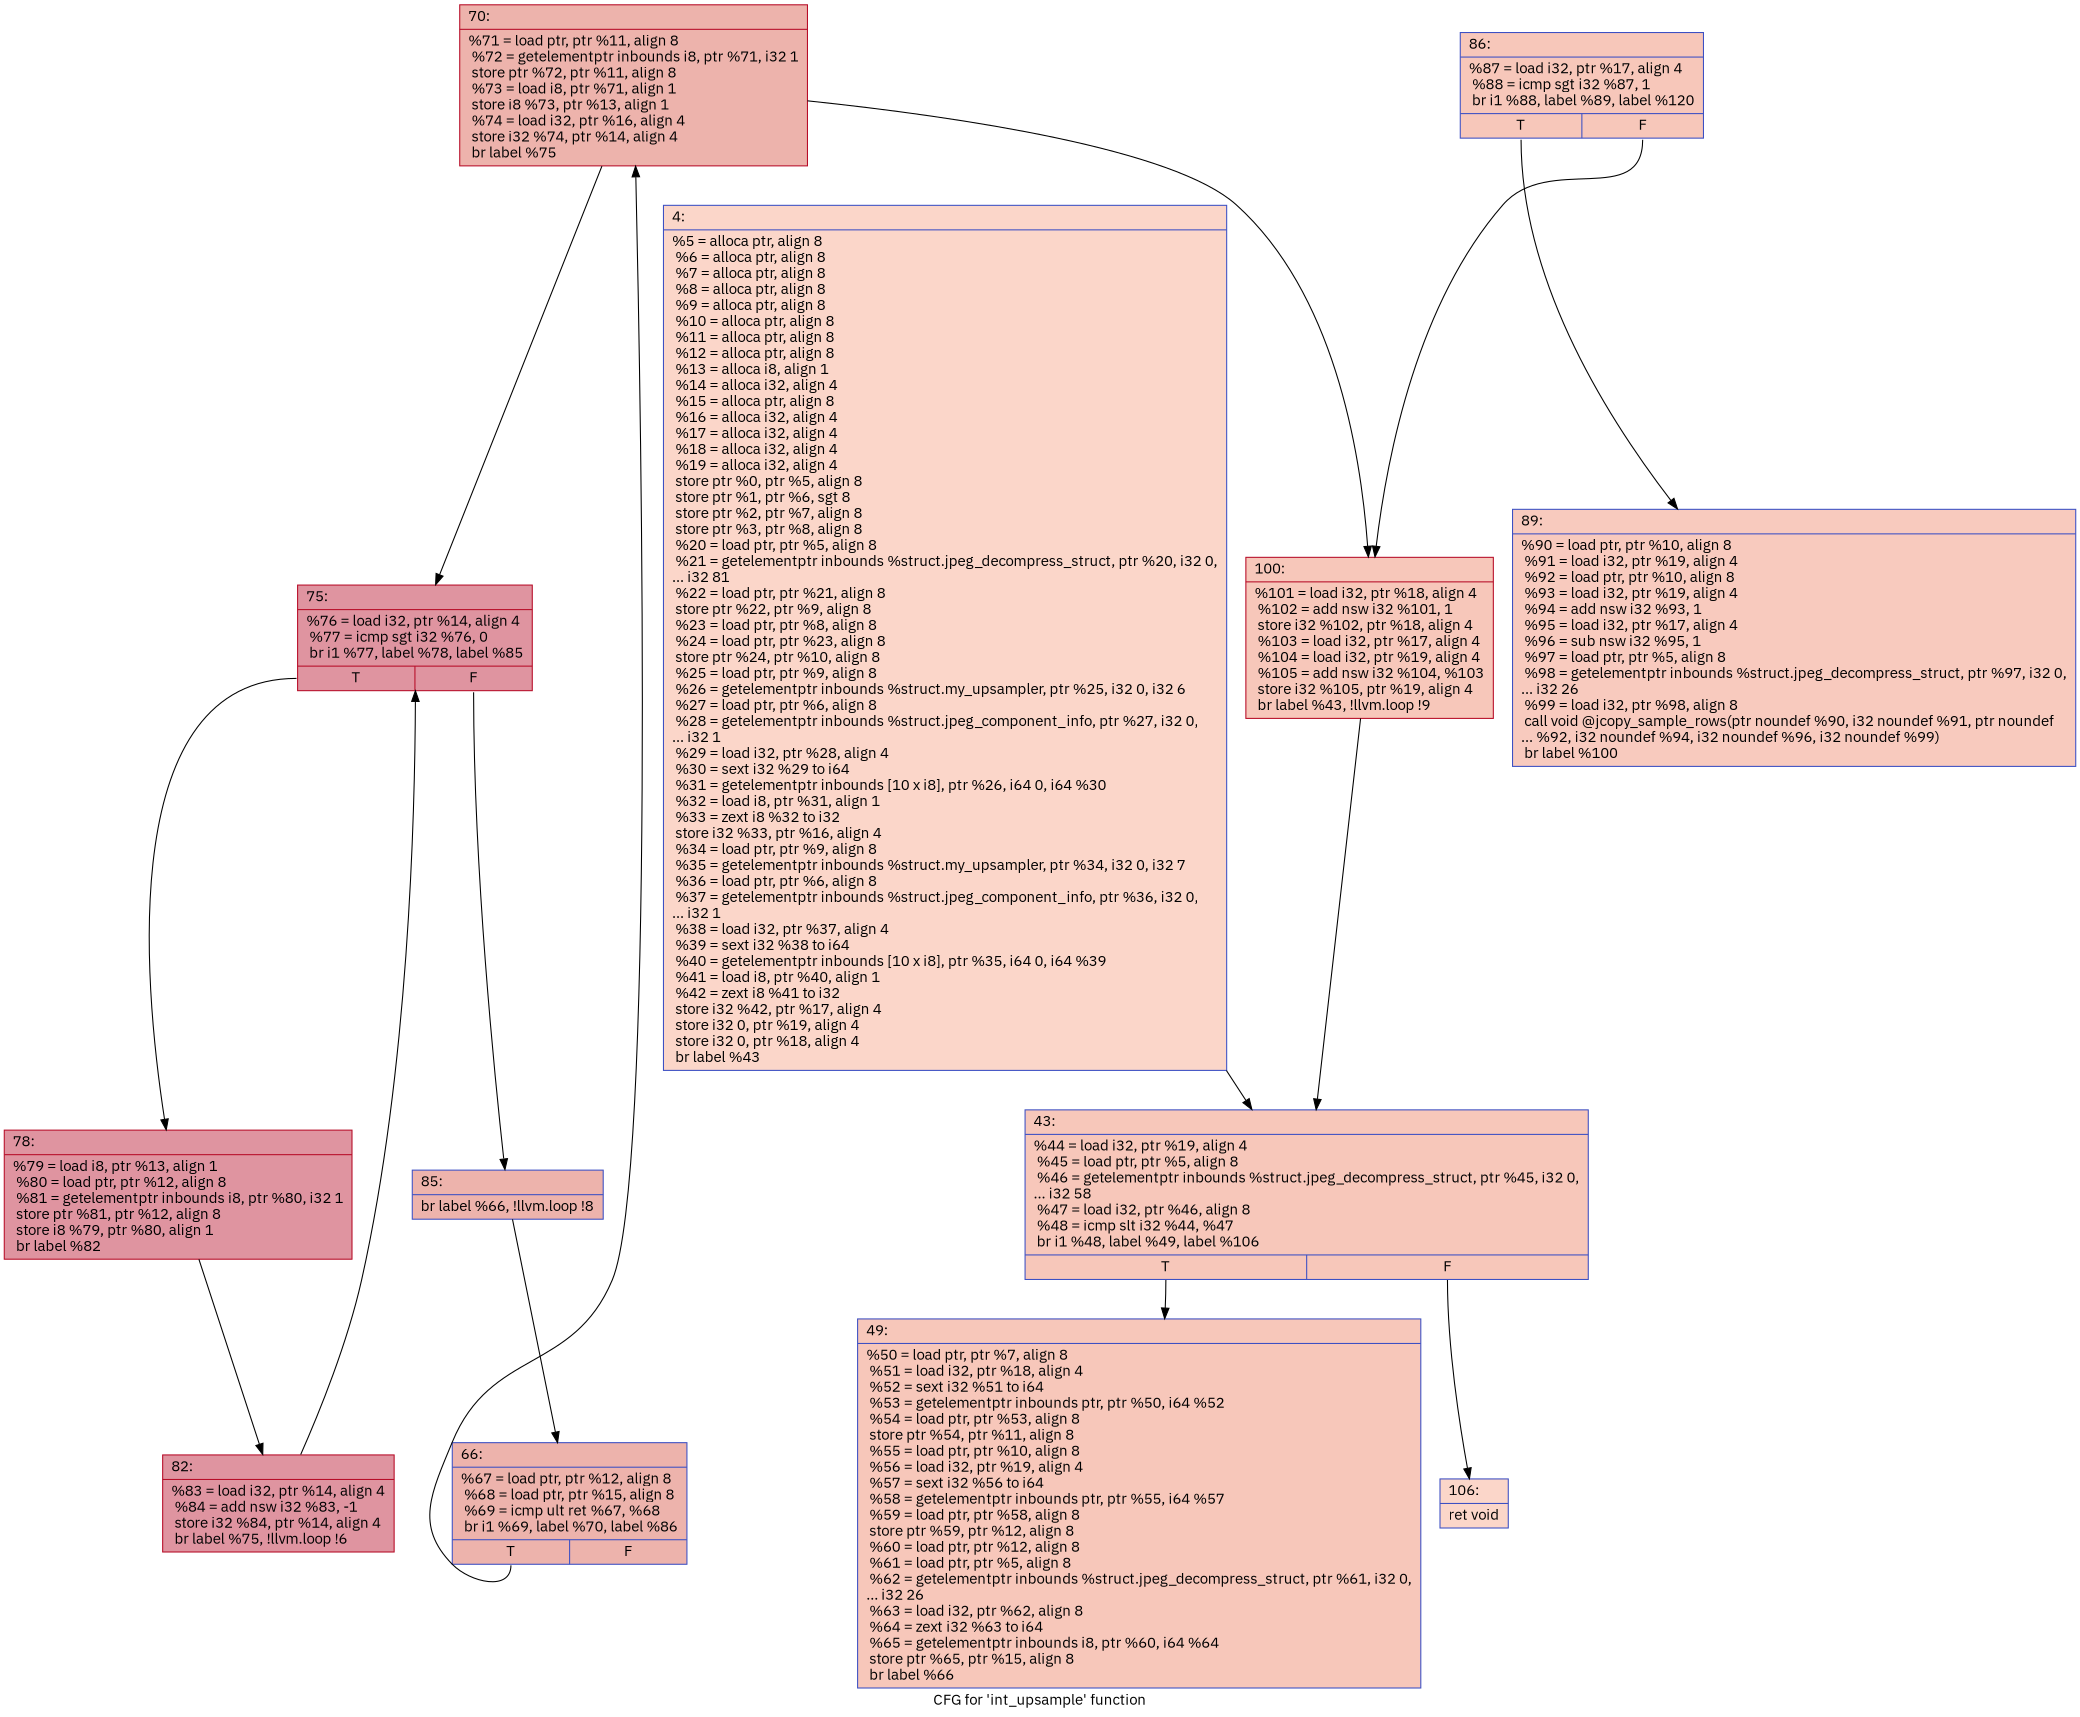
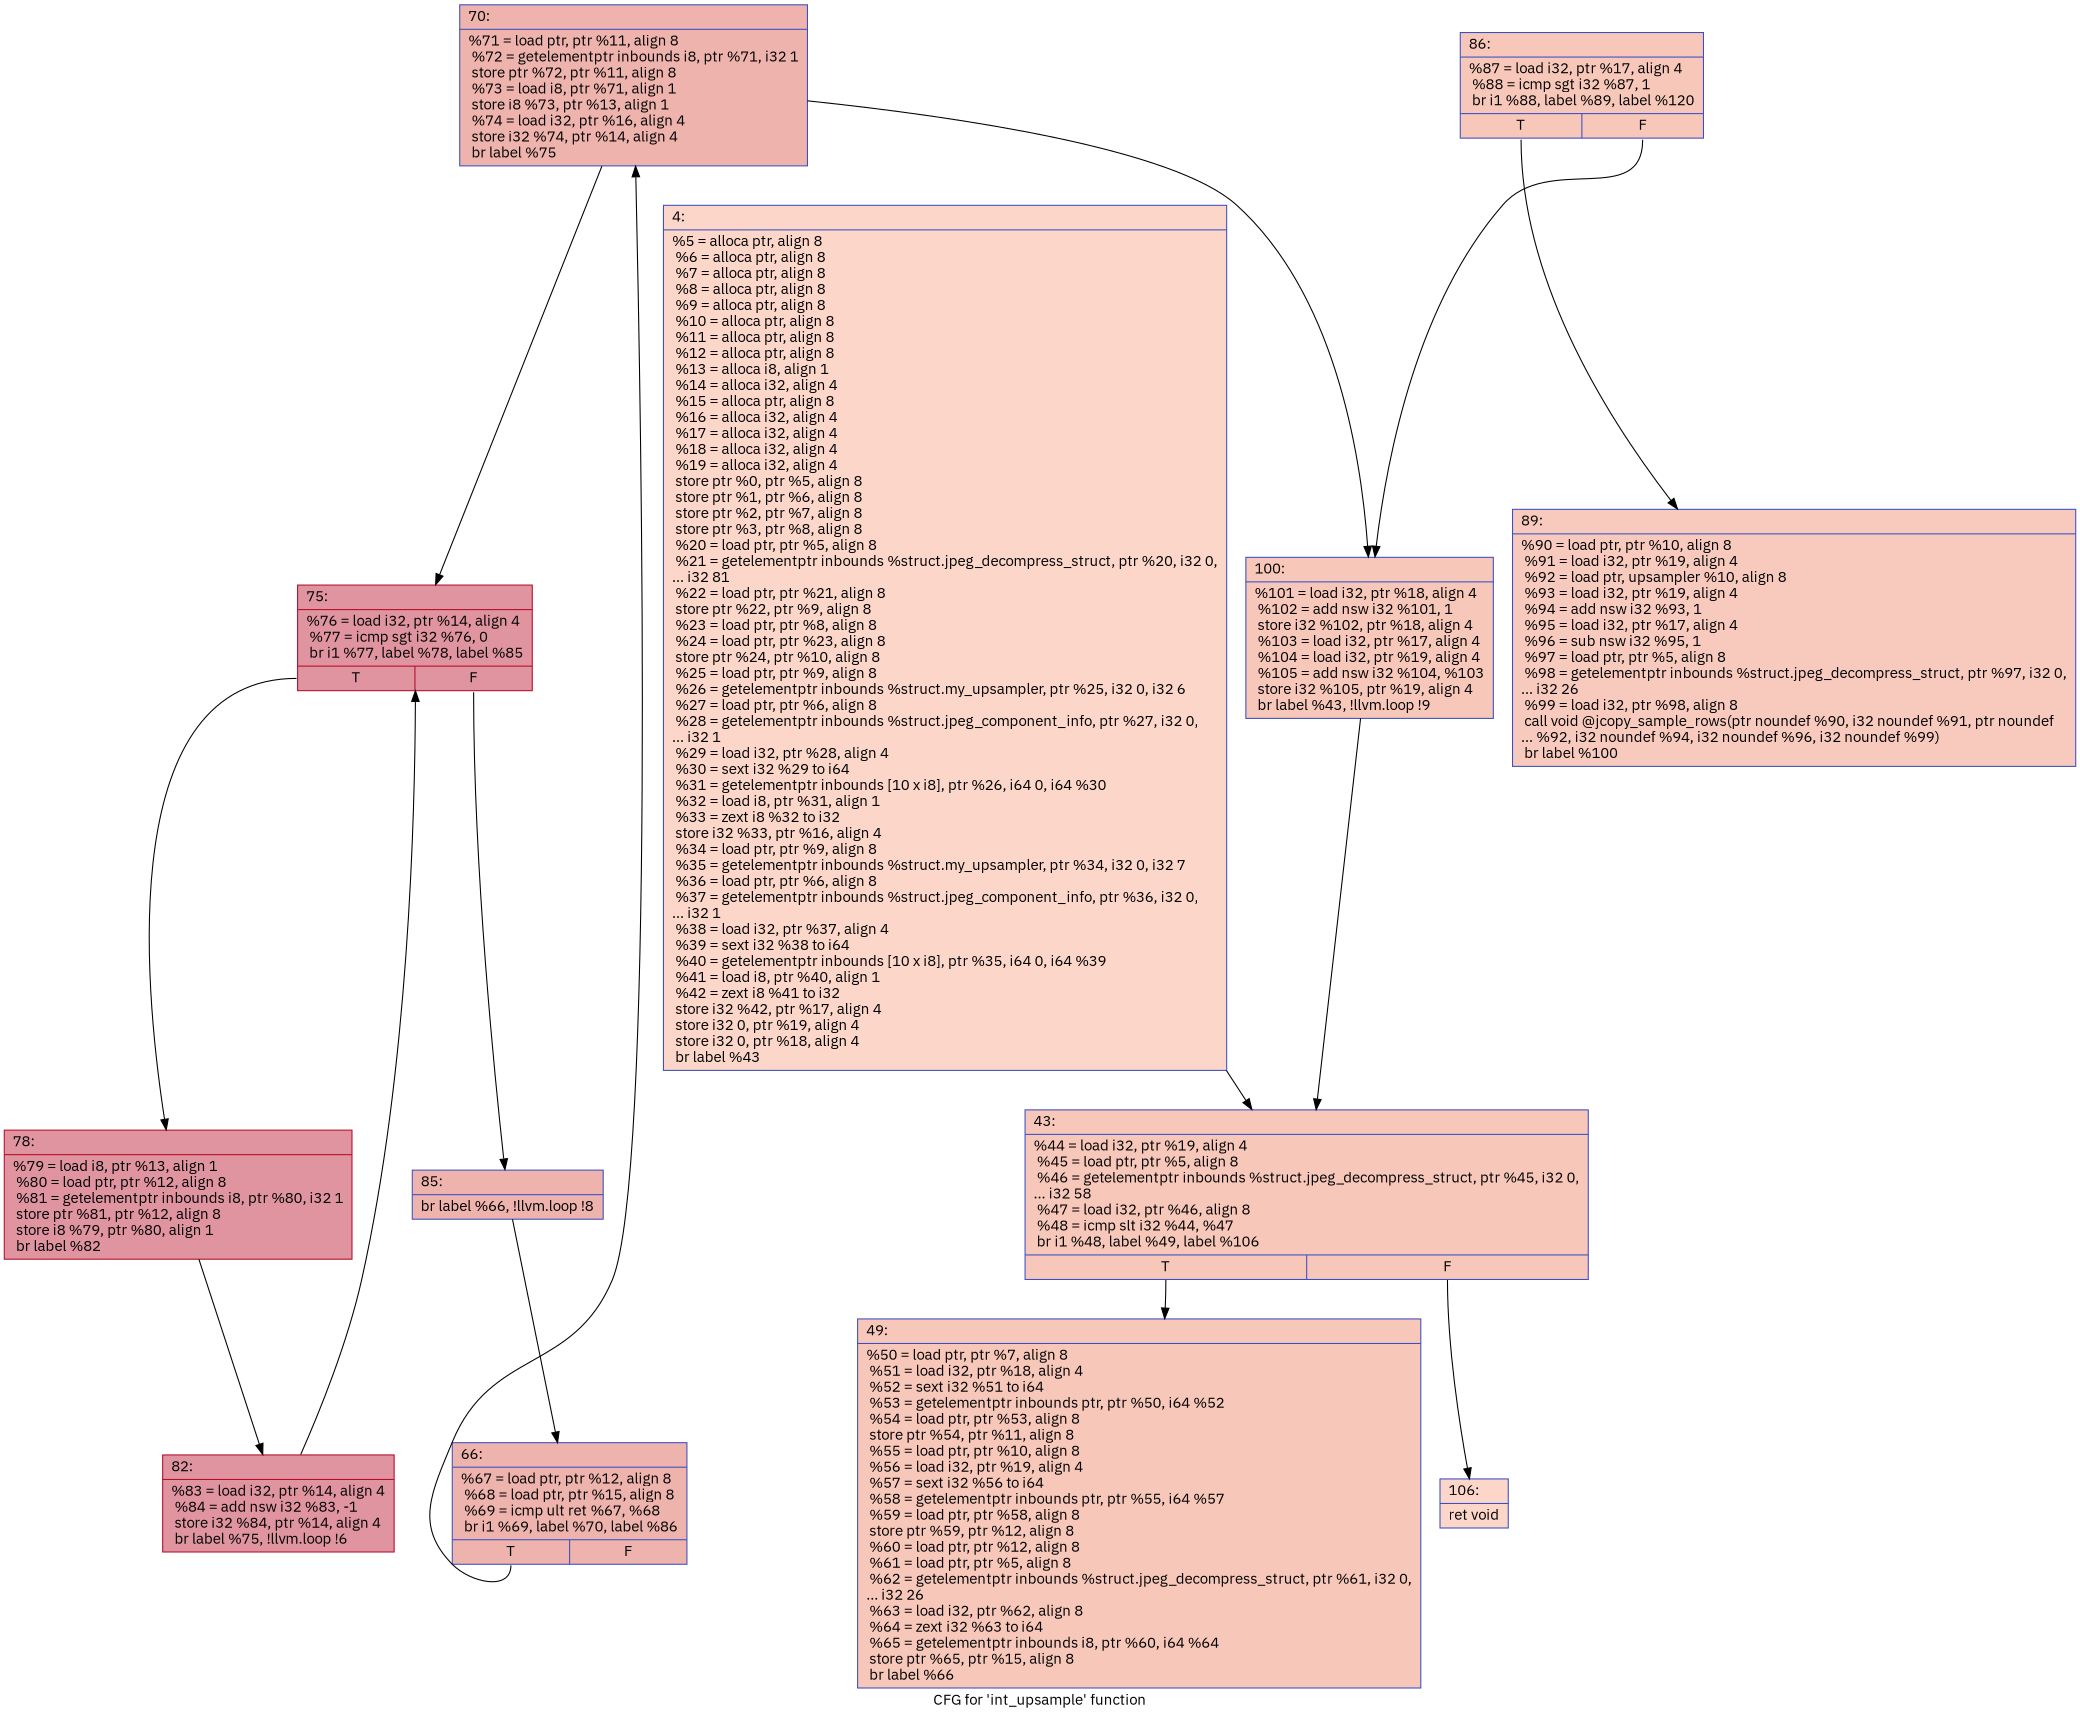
(634, 85) -> (634, 85)
(762, 498) -> (767, 498)
(1628, 578) -> (1654, 578)
(1370, 638) -> (1370, 638)
